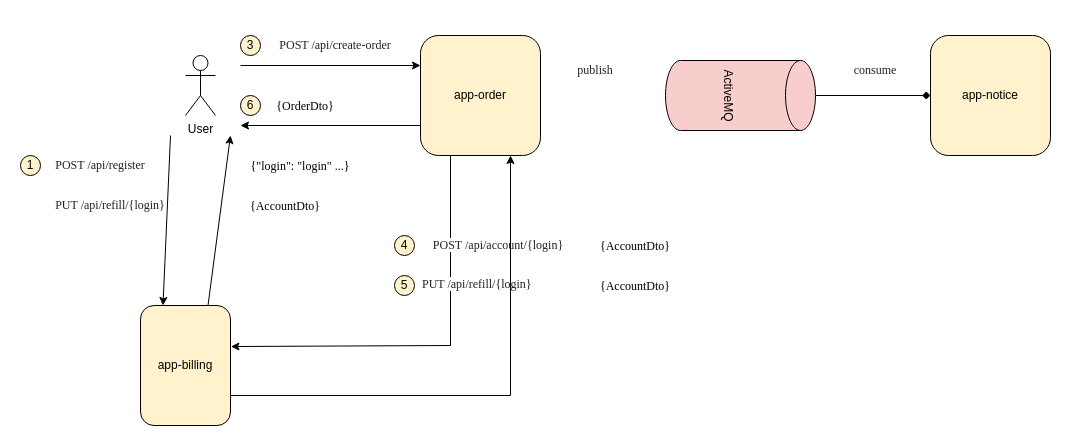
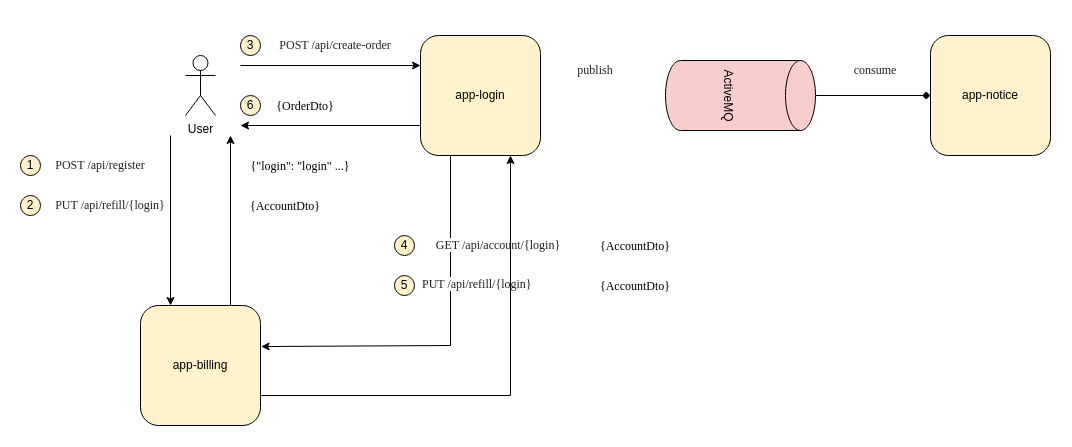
(481, 96) -> (481, 96)
none -> (31, 206)
(499, 246) -> (499, 246)
(186, 366) -> (201, 366)
